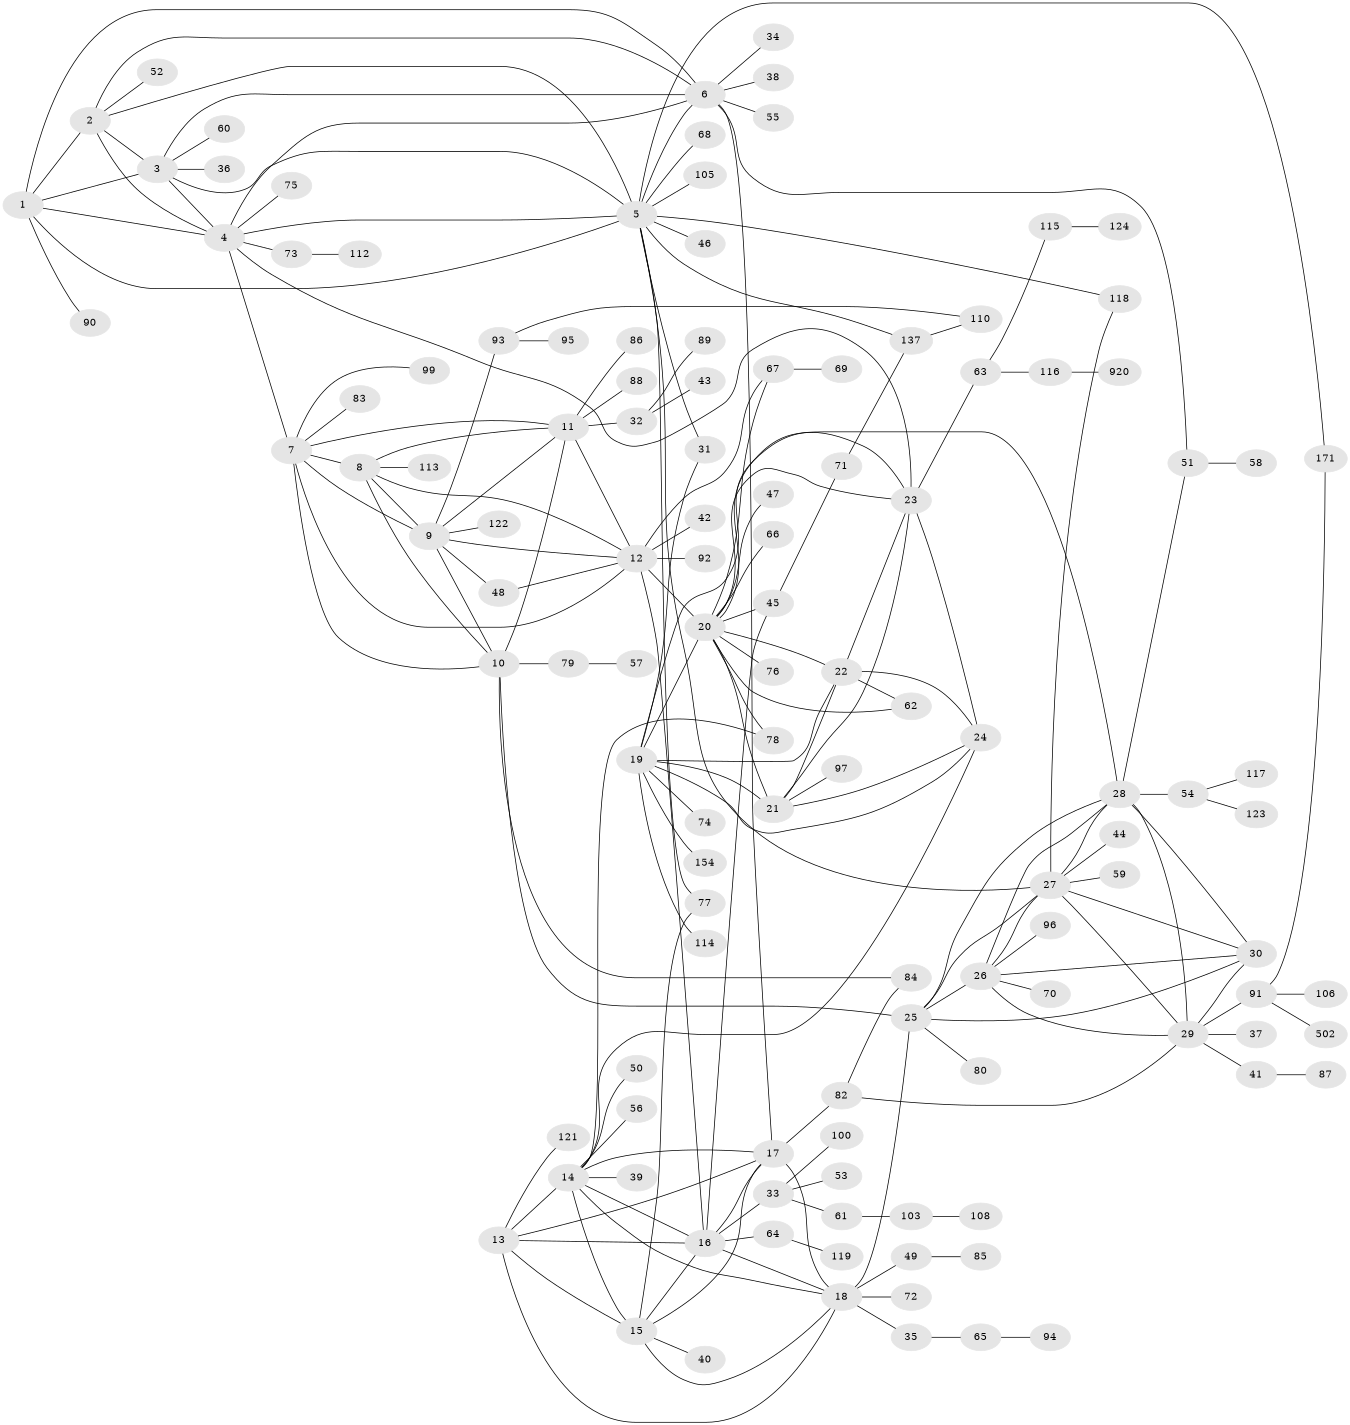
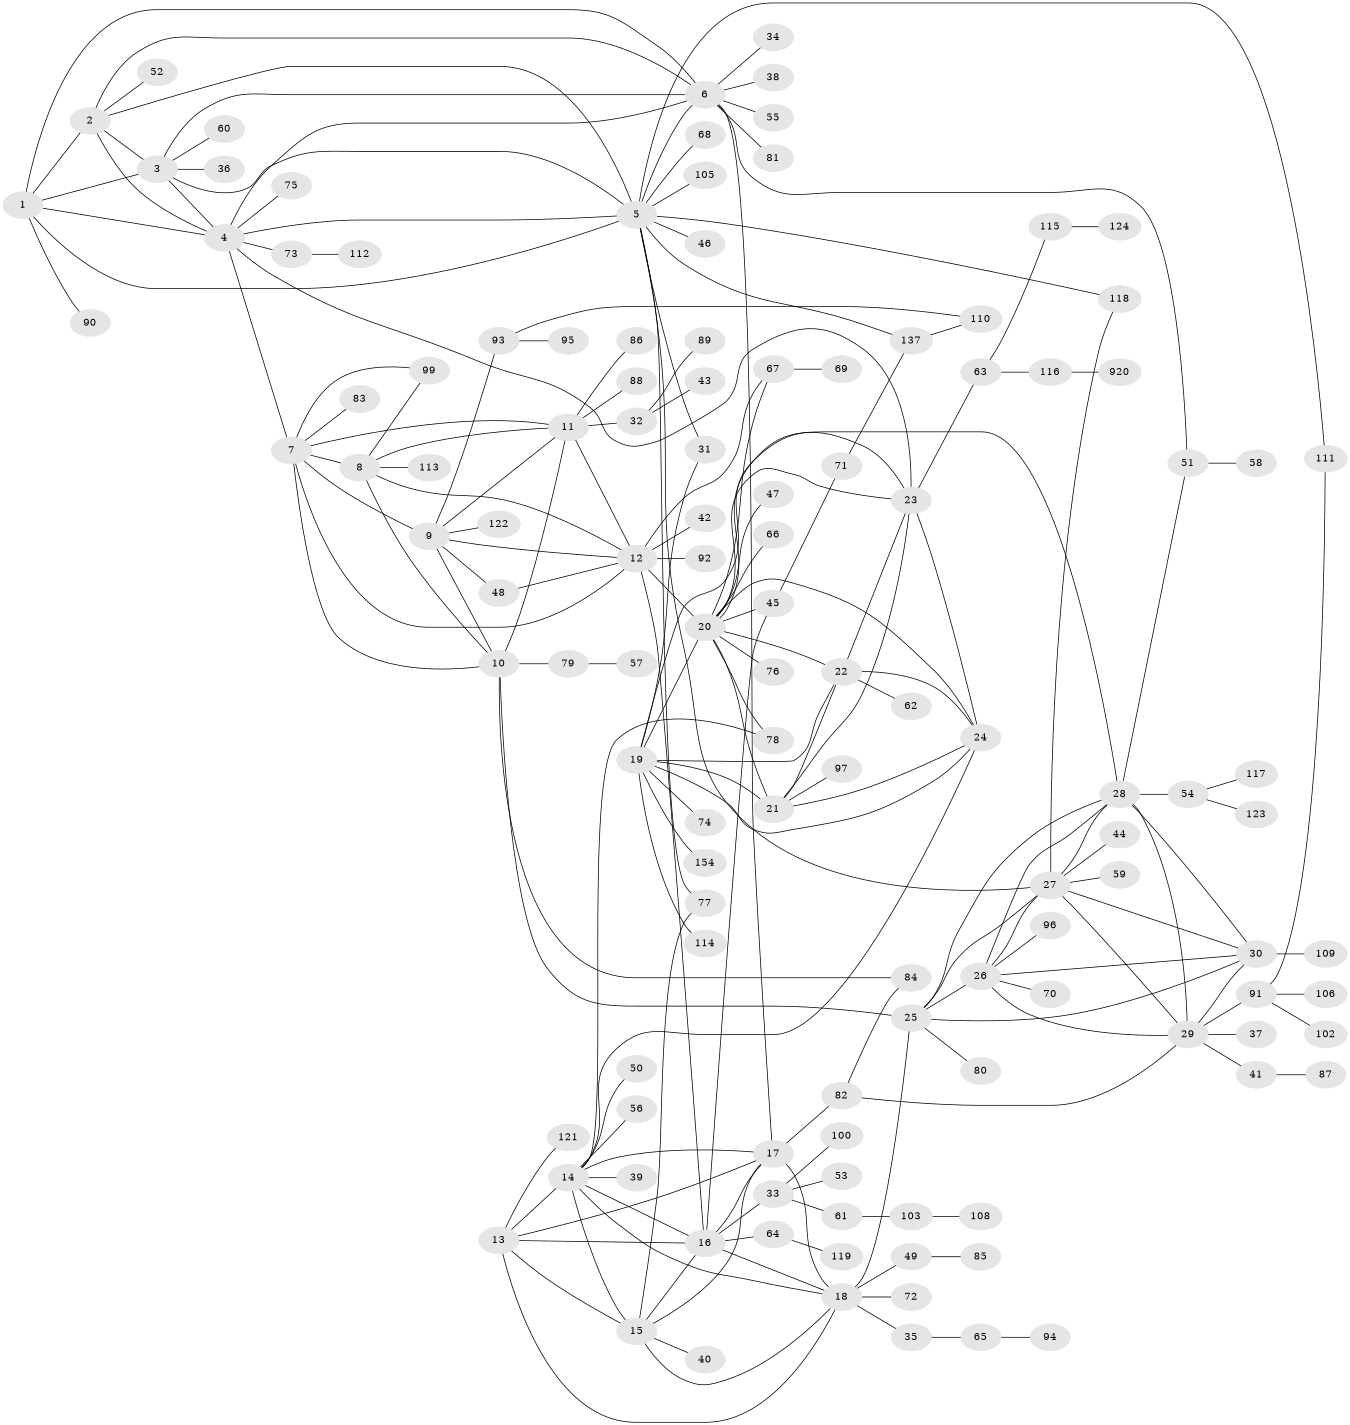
none -> (773, 158)
(1326, 459) -> (1326, 459)
(395, 502) -> (395, 419)
(788, 706) -> (861, 610)
none -> (1326, 954)
(1326, 1034) -> (1326, 1034)
